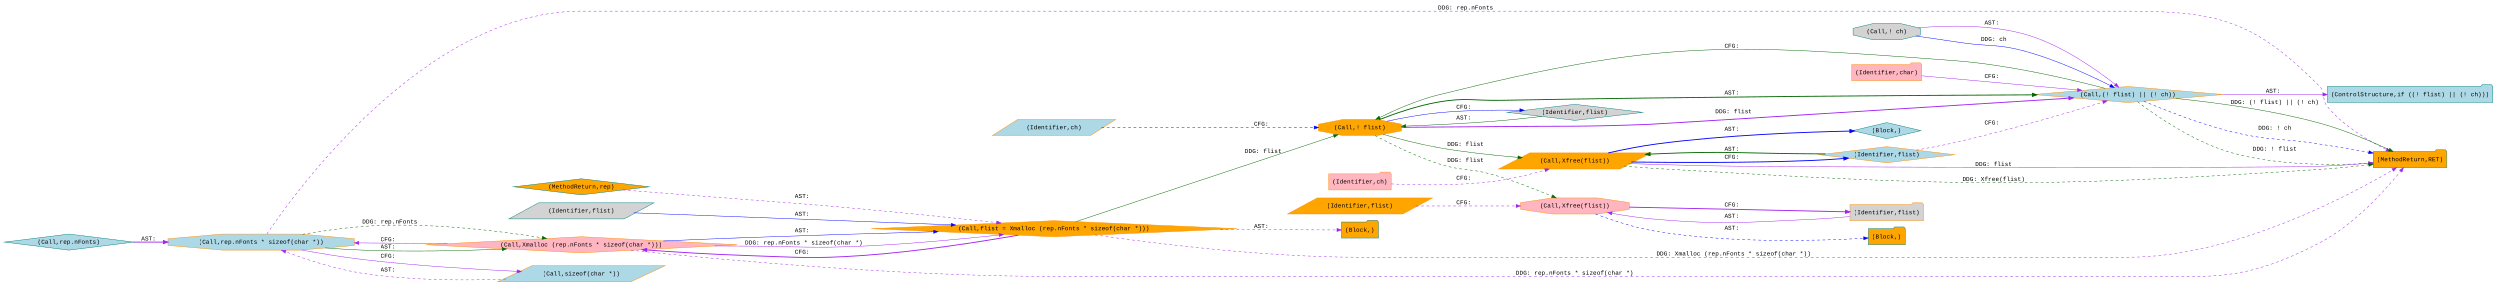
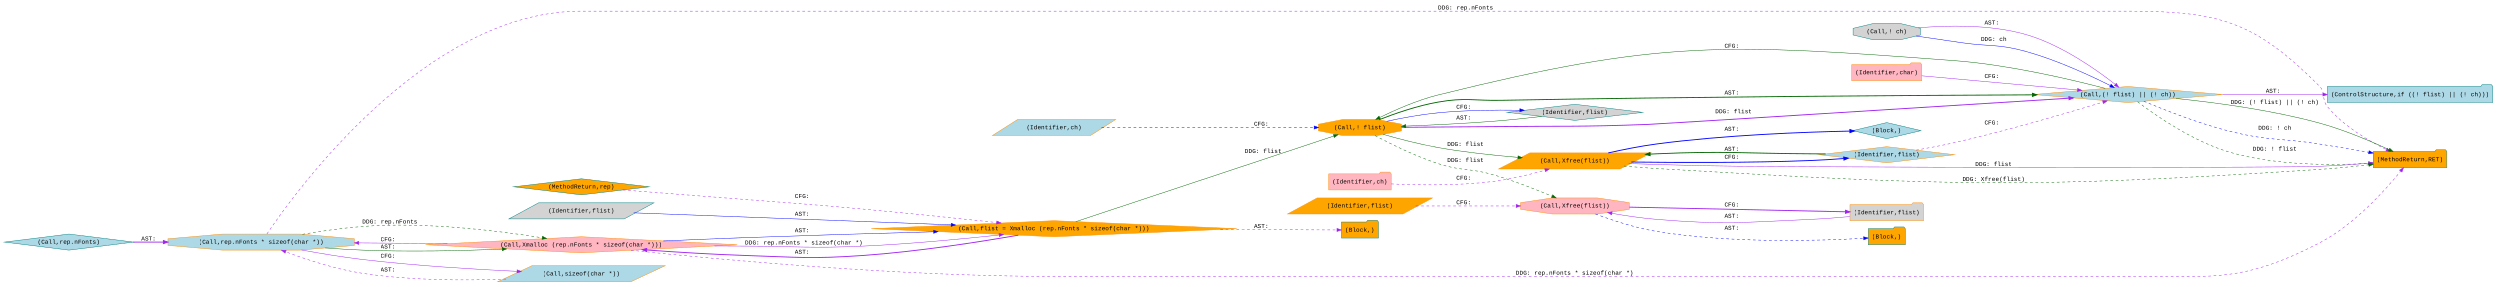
(804, 196) -> (804, 196)
(804, 252) -> (804, 252)
(1752, 257) -> none
